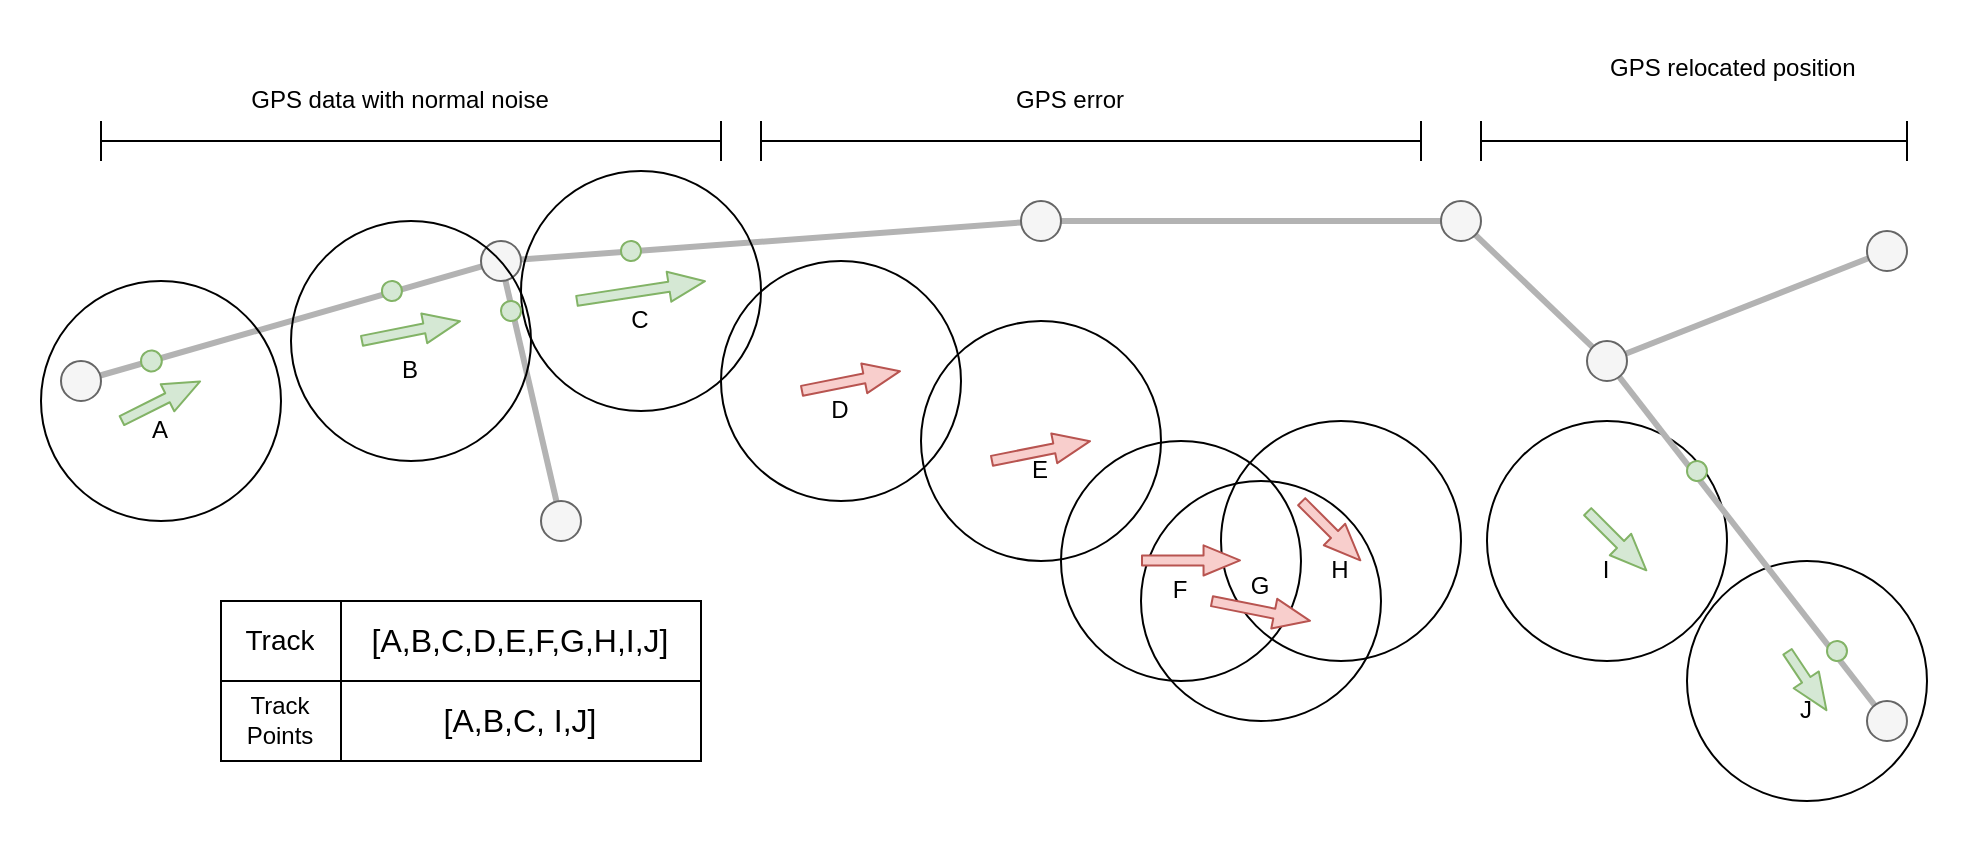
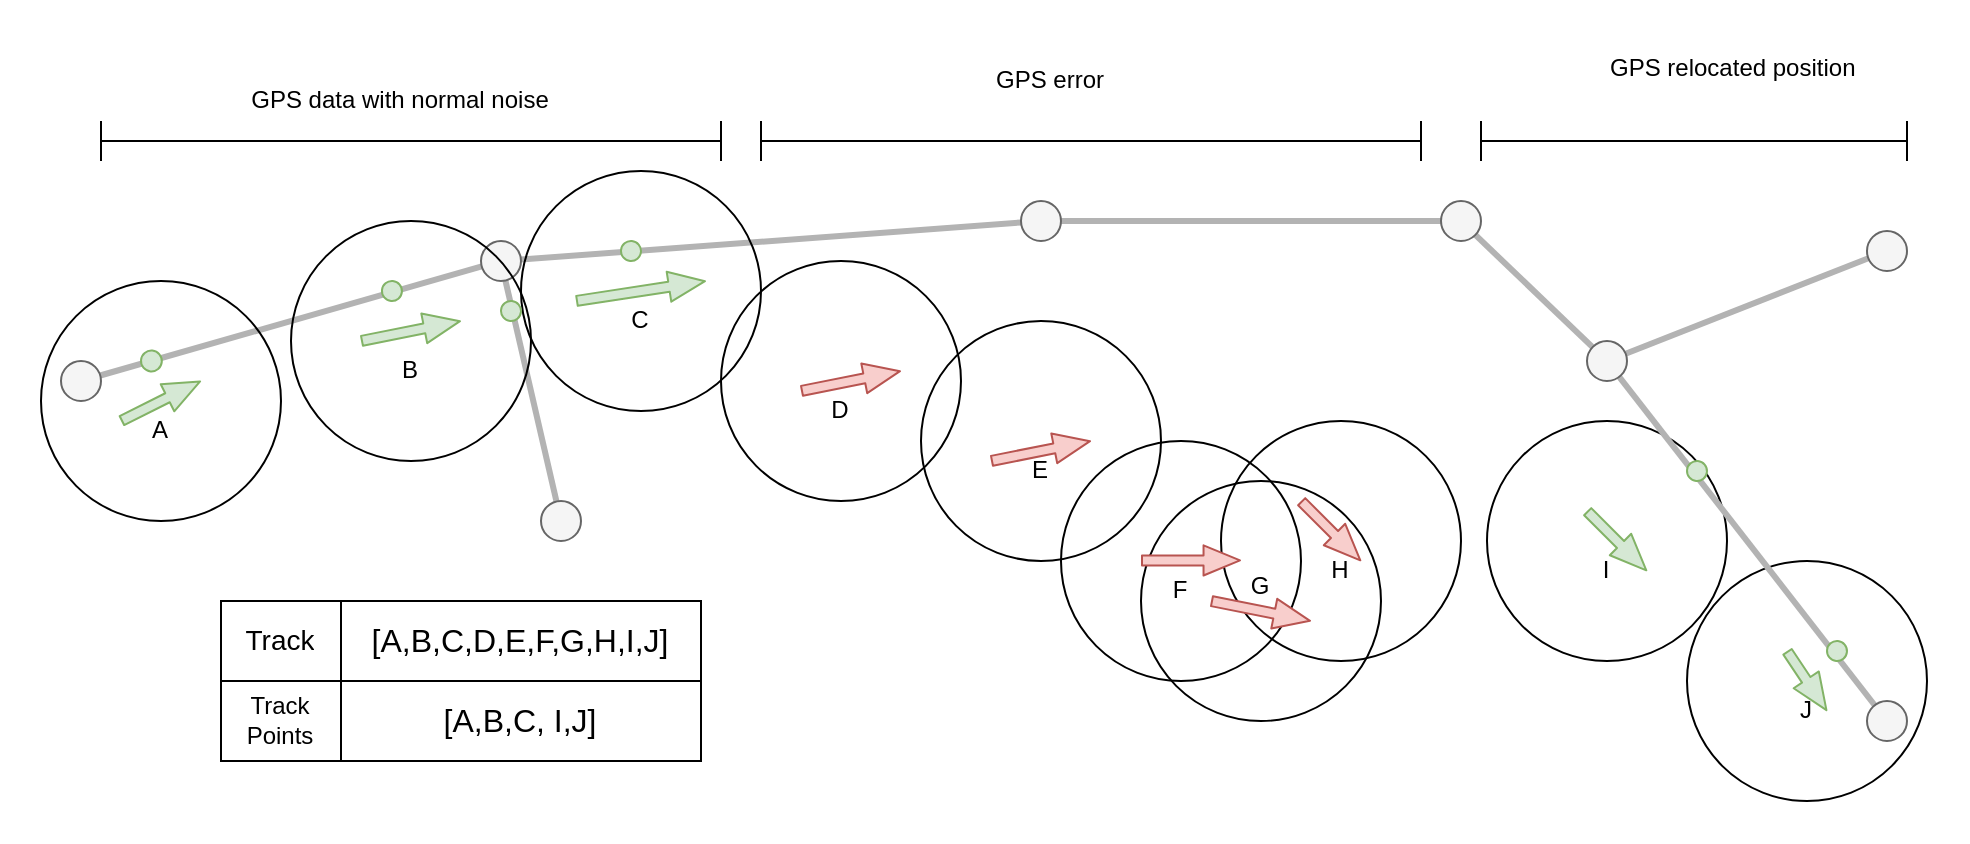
(1071, 101) -> (1051, 81)
